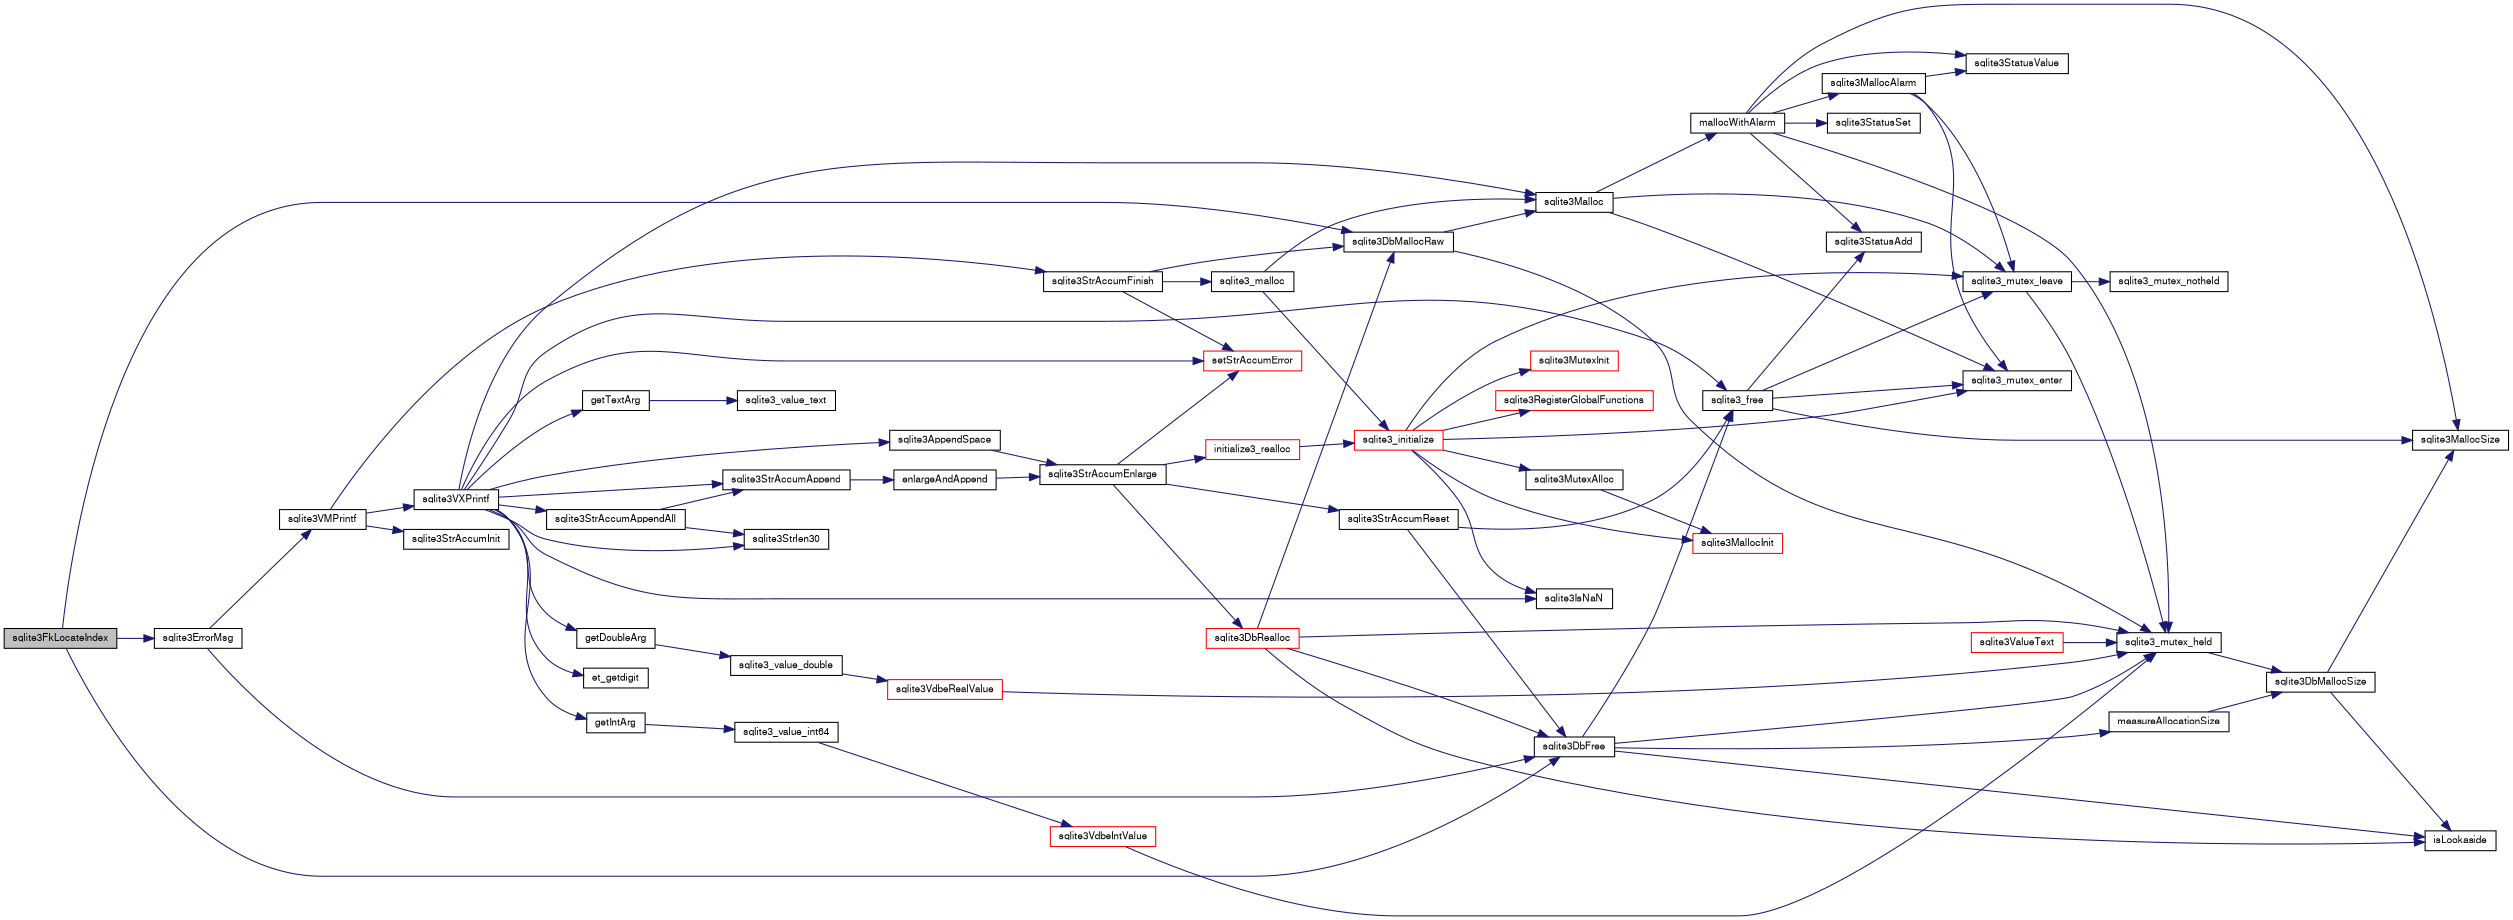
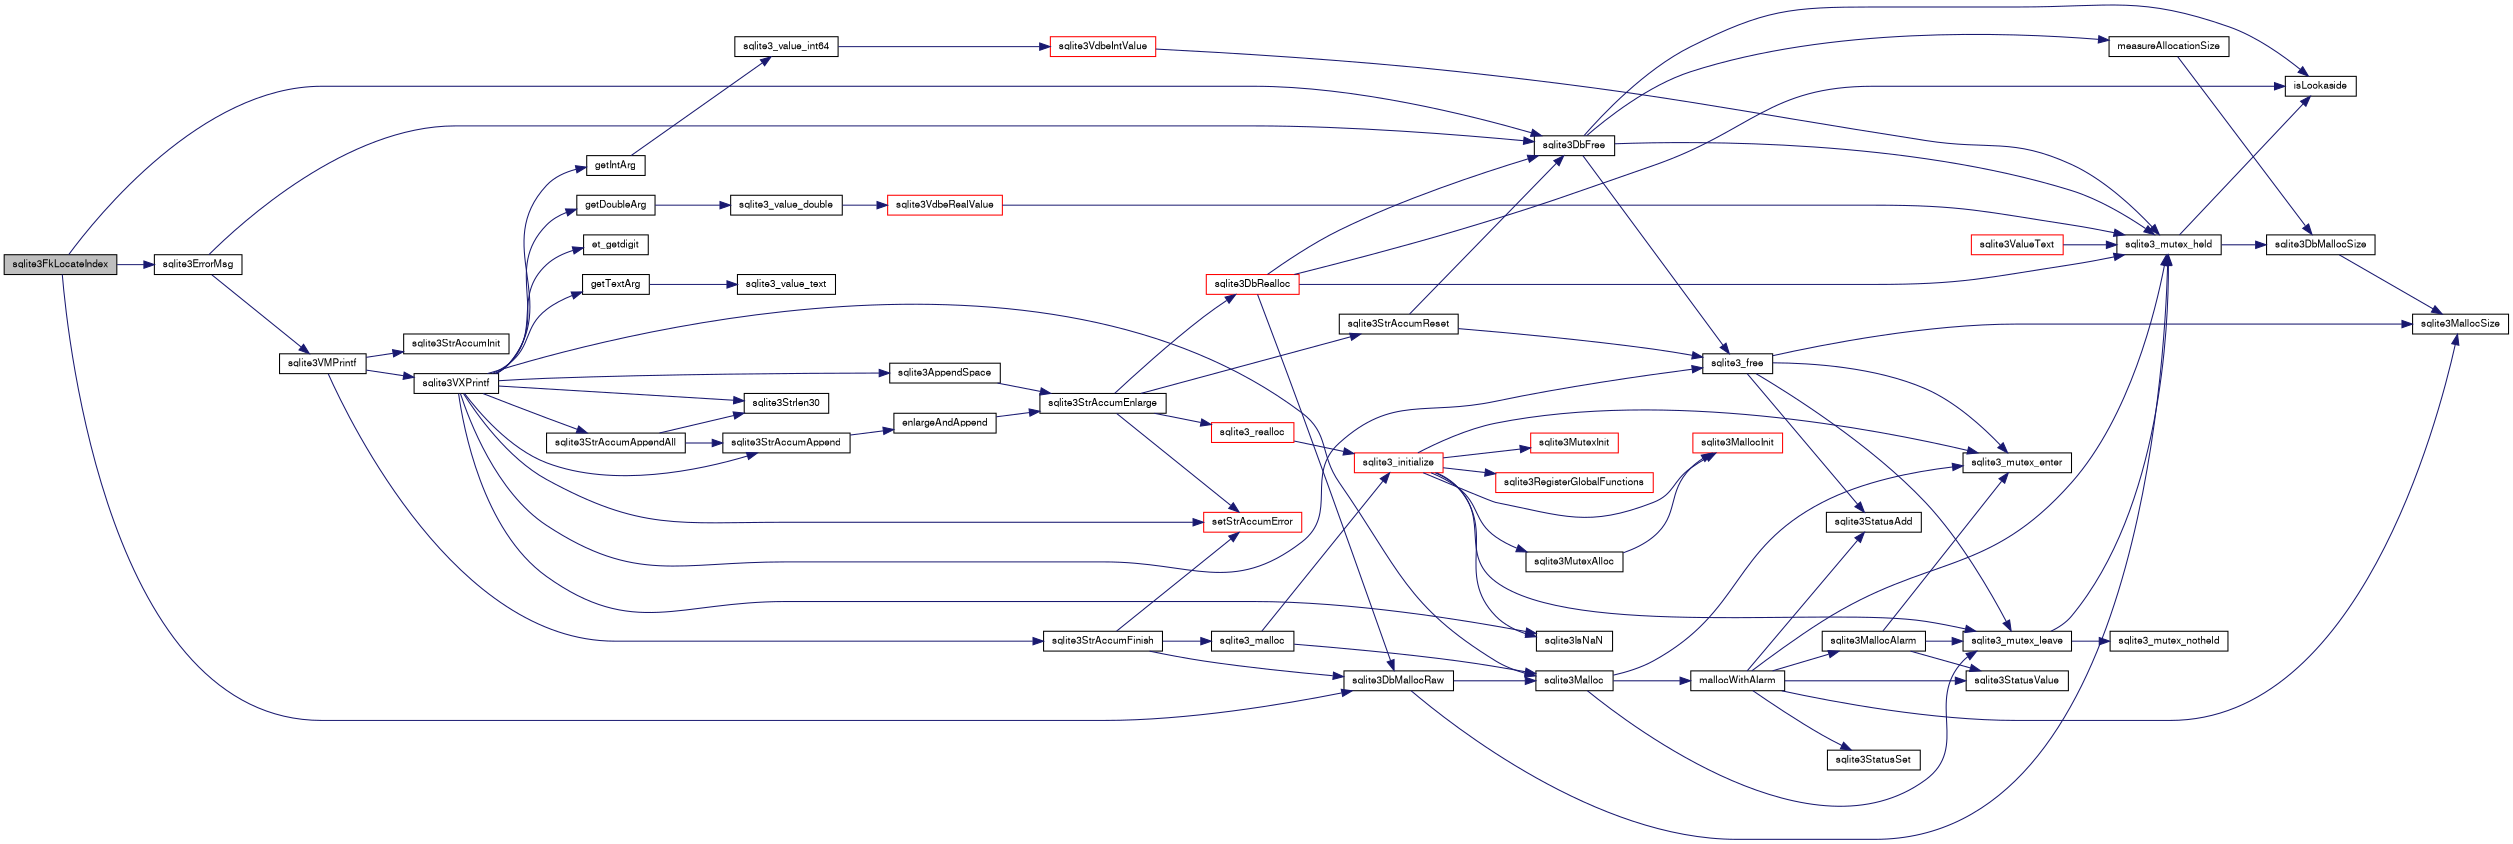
(1253, 450) -> (1253, 433)
(2387, 757) -> (2241, 169)
